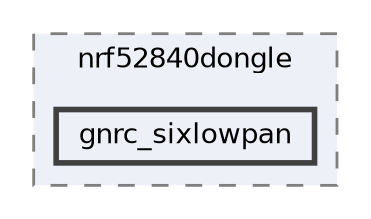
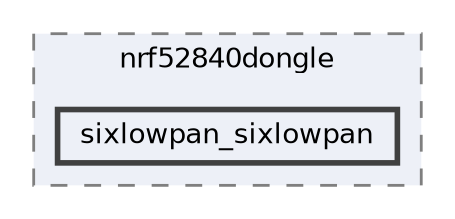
(185, 136) -> (227, 136)
